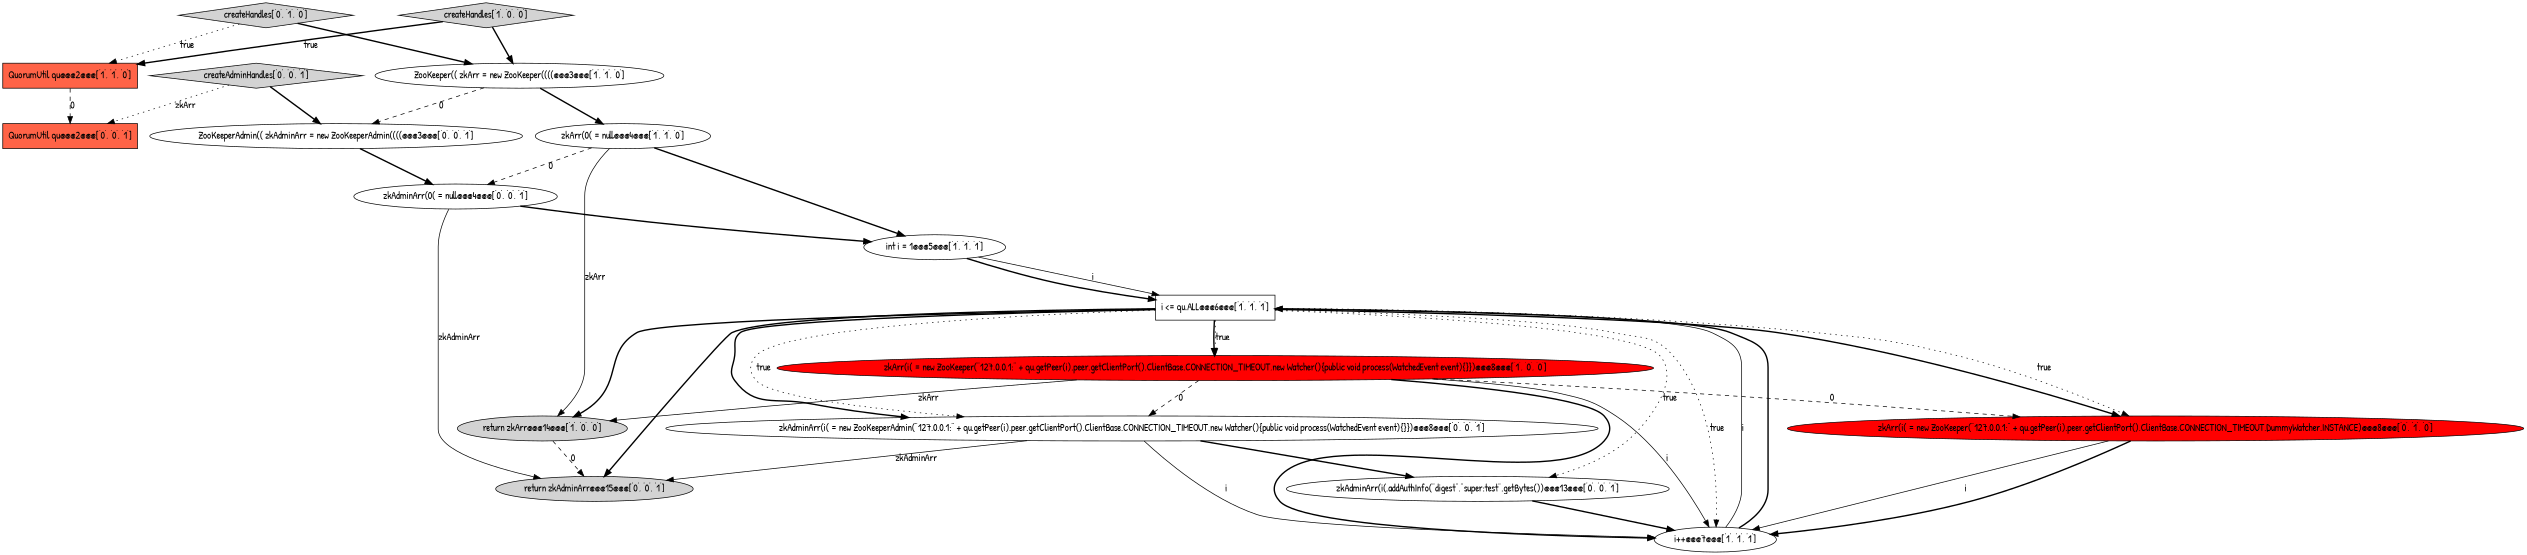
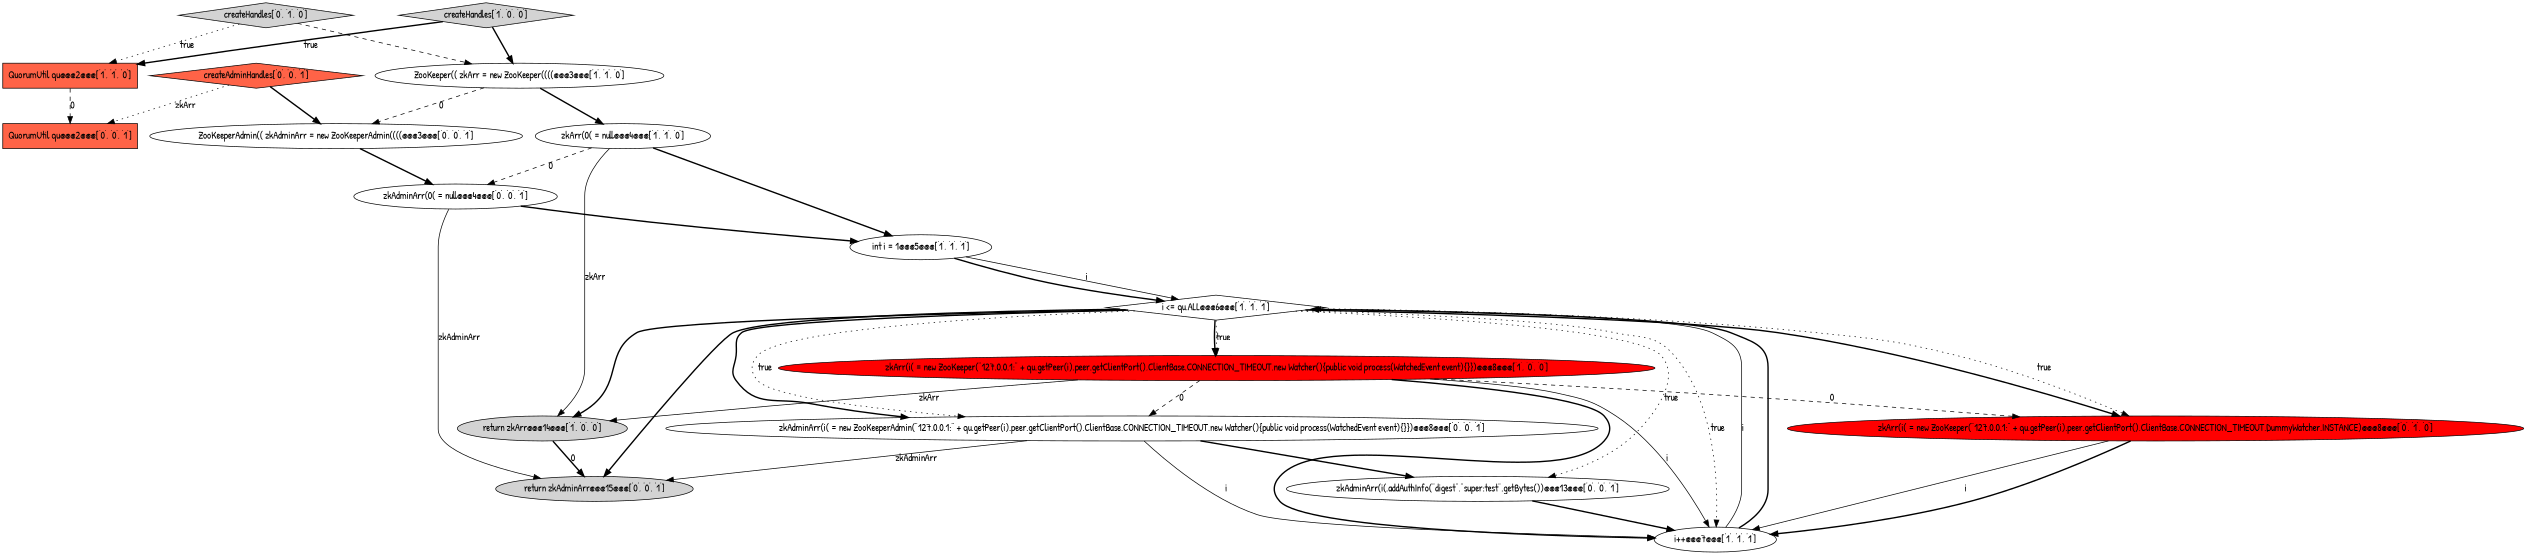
(381, 43) -> (381, 43)
(256, 76) -> (256, 76)
(1215, 308) -> (1216, 308)
(566, 456) -> (566, 456)
